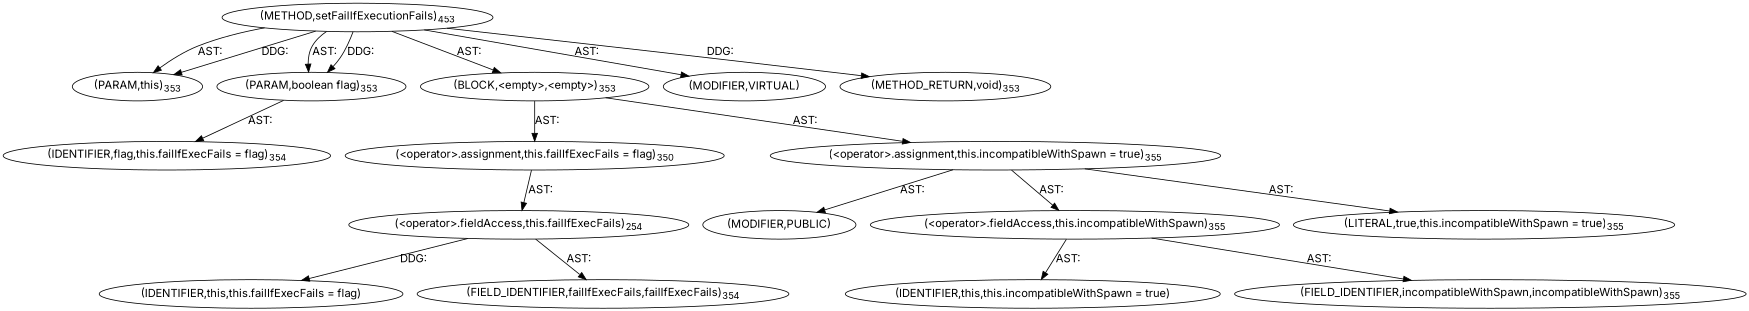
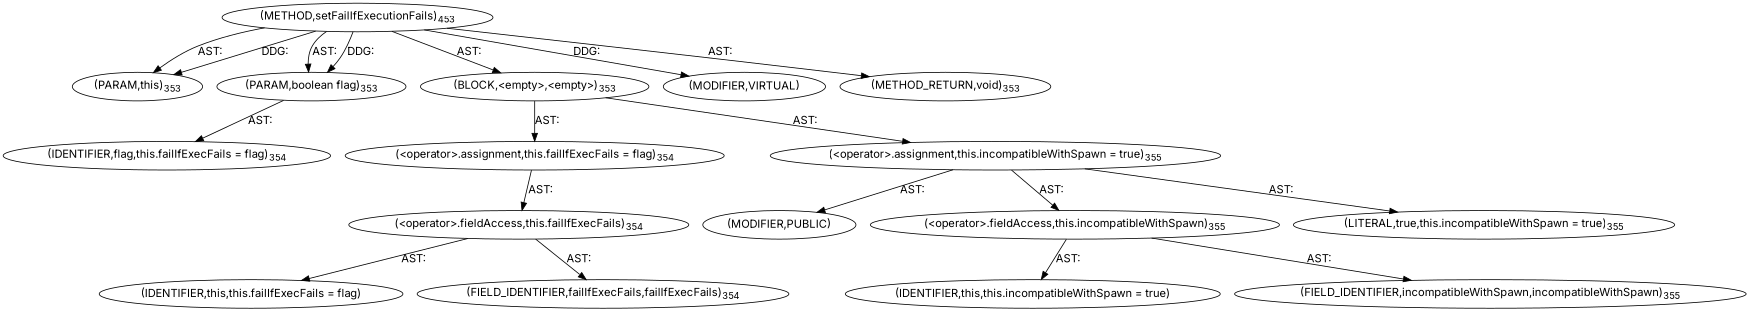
(588, 52) -> (588, 52)
(722, 52) -> (722, 52)
(665, 155) -> (665, 155)
(634, 224) -> (634, 224)
(415, 259) -> (415, 259)
